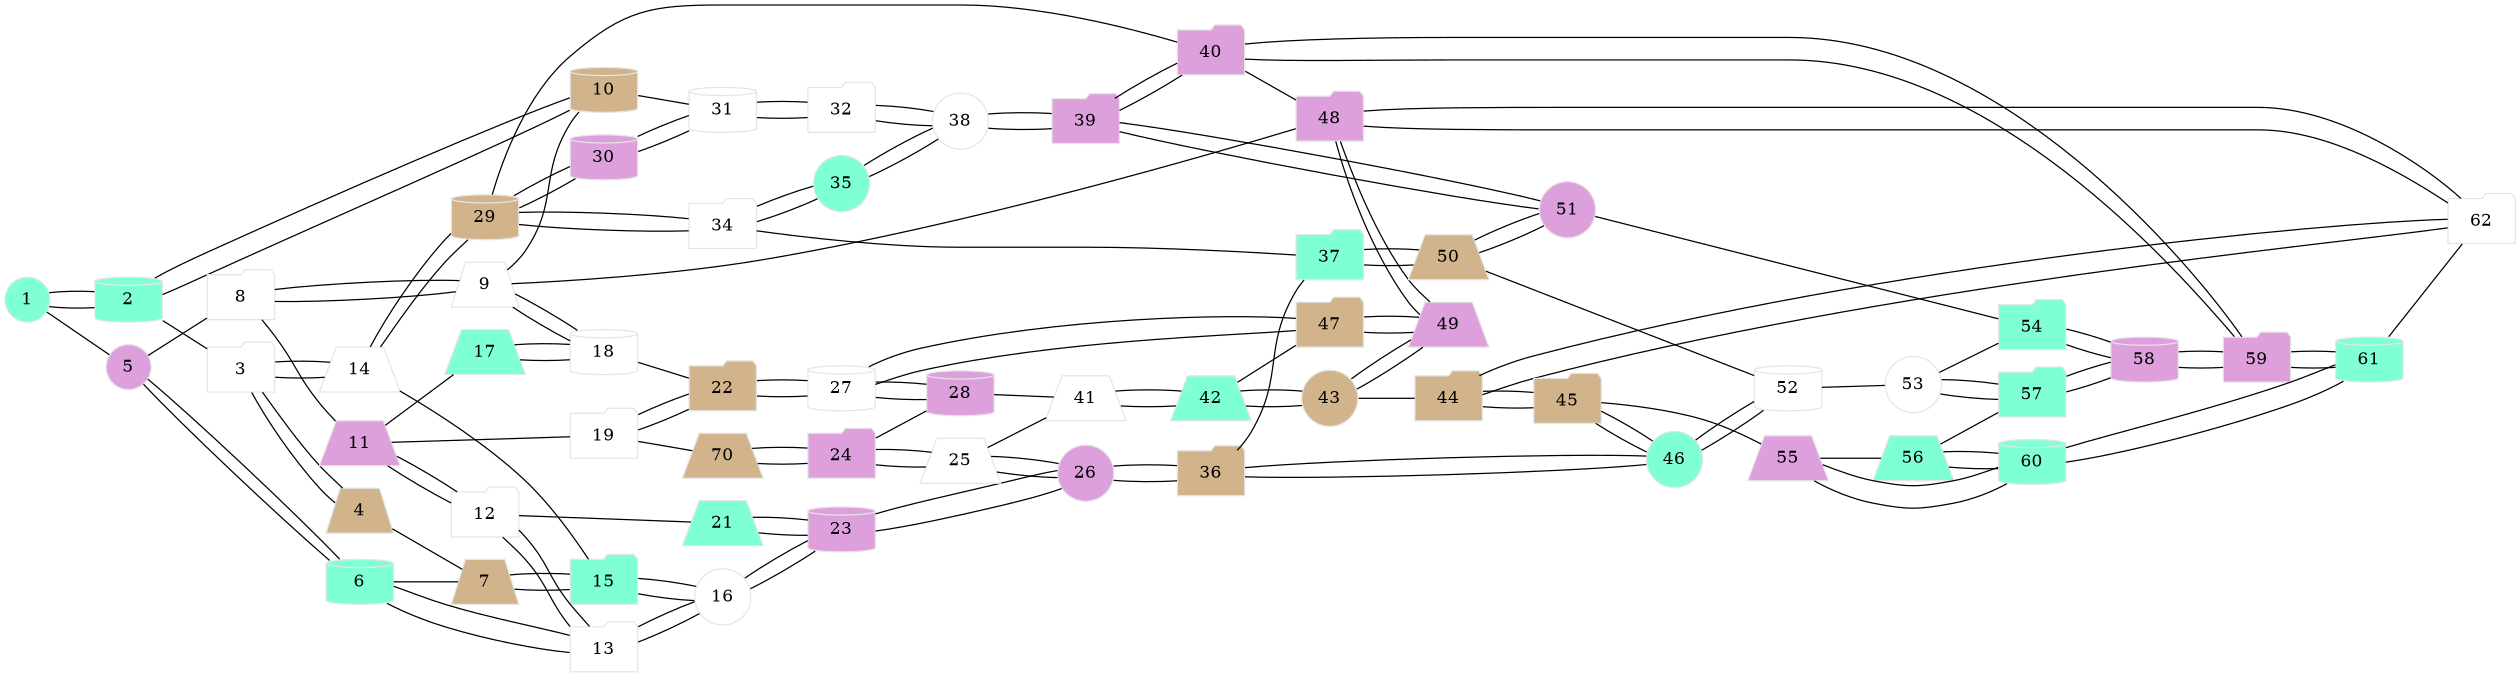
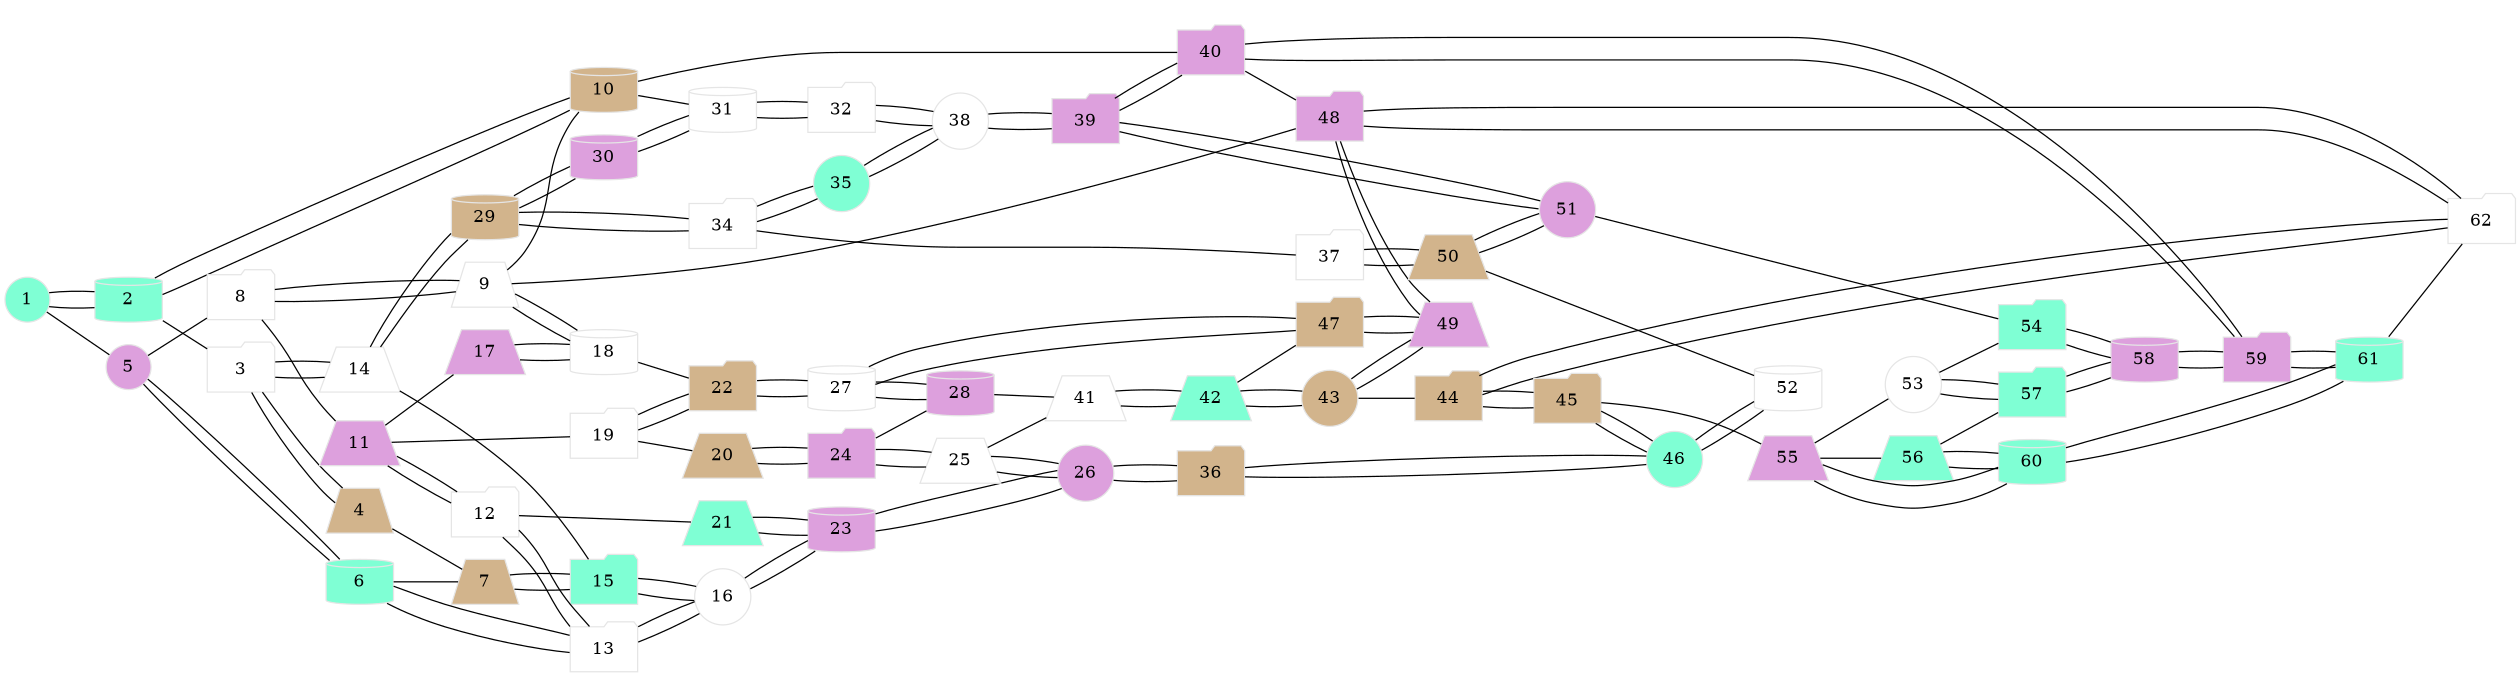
(788, 5) -> (906, 52)
(1330, 257) -> (1330, 257)
(485, 352) -> (485, 352)
(1272, 371) -> none
(1853, 386) -> (1852, 421)
(723, 456) -> (723, 456)
